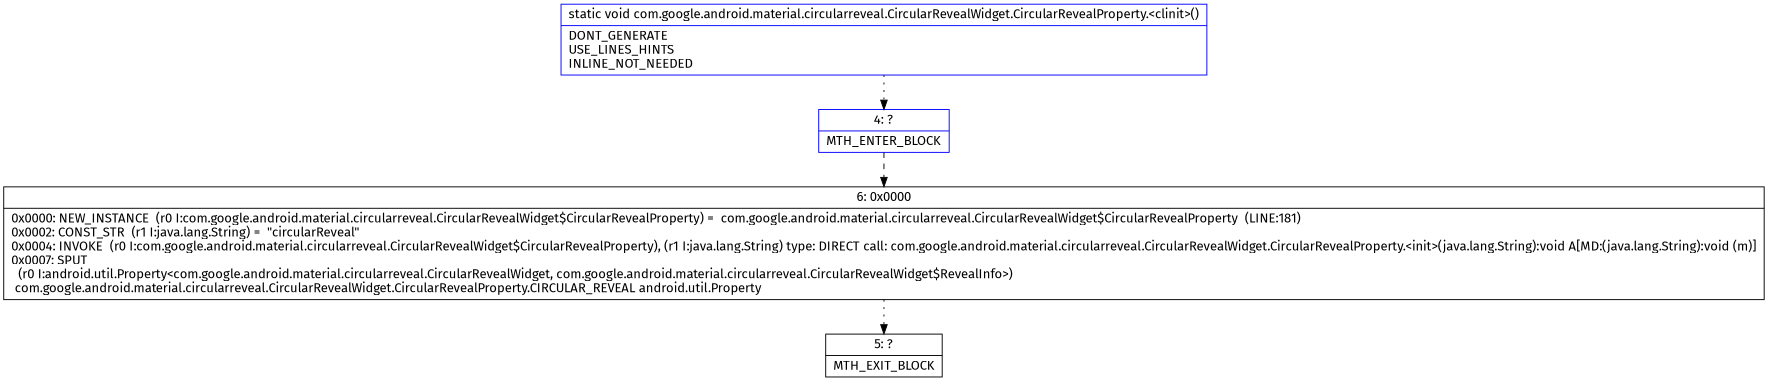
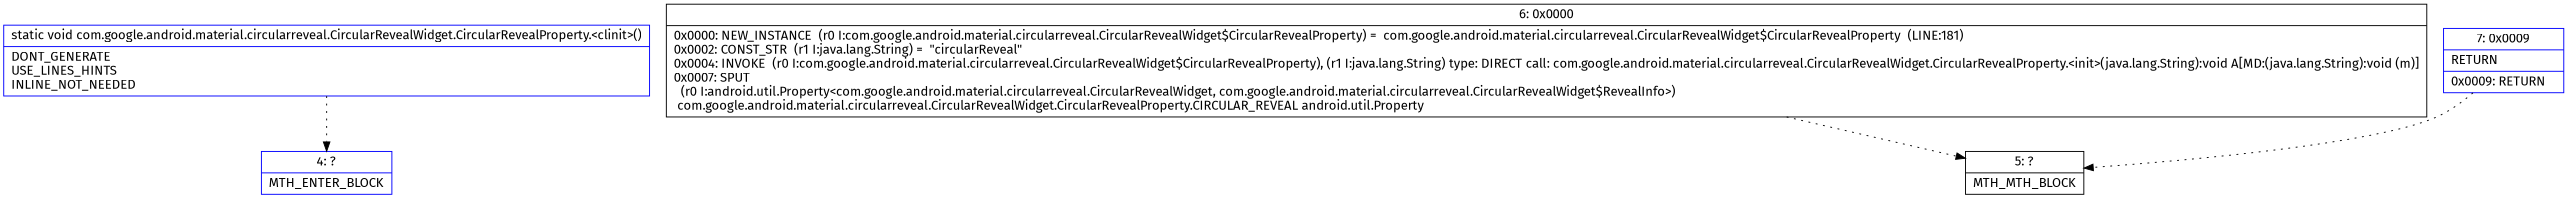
none -> (2504, 61)
(884, 165) -> none
(884, 366) -> (2025, 183)
